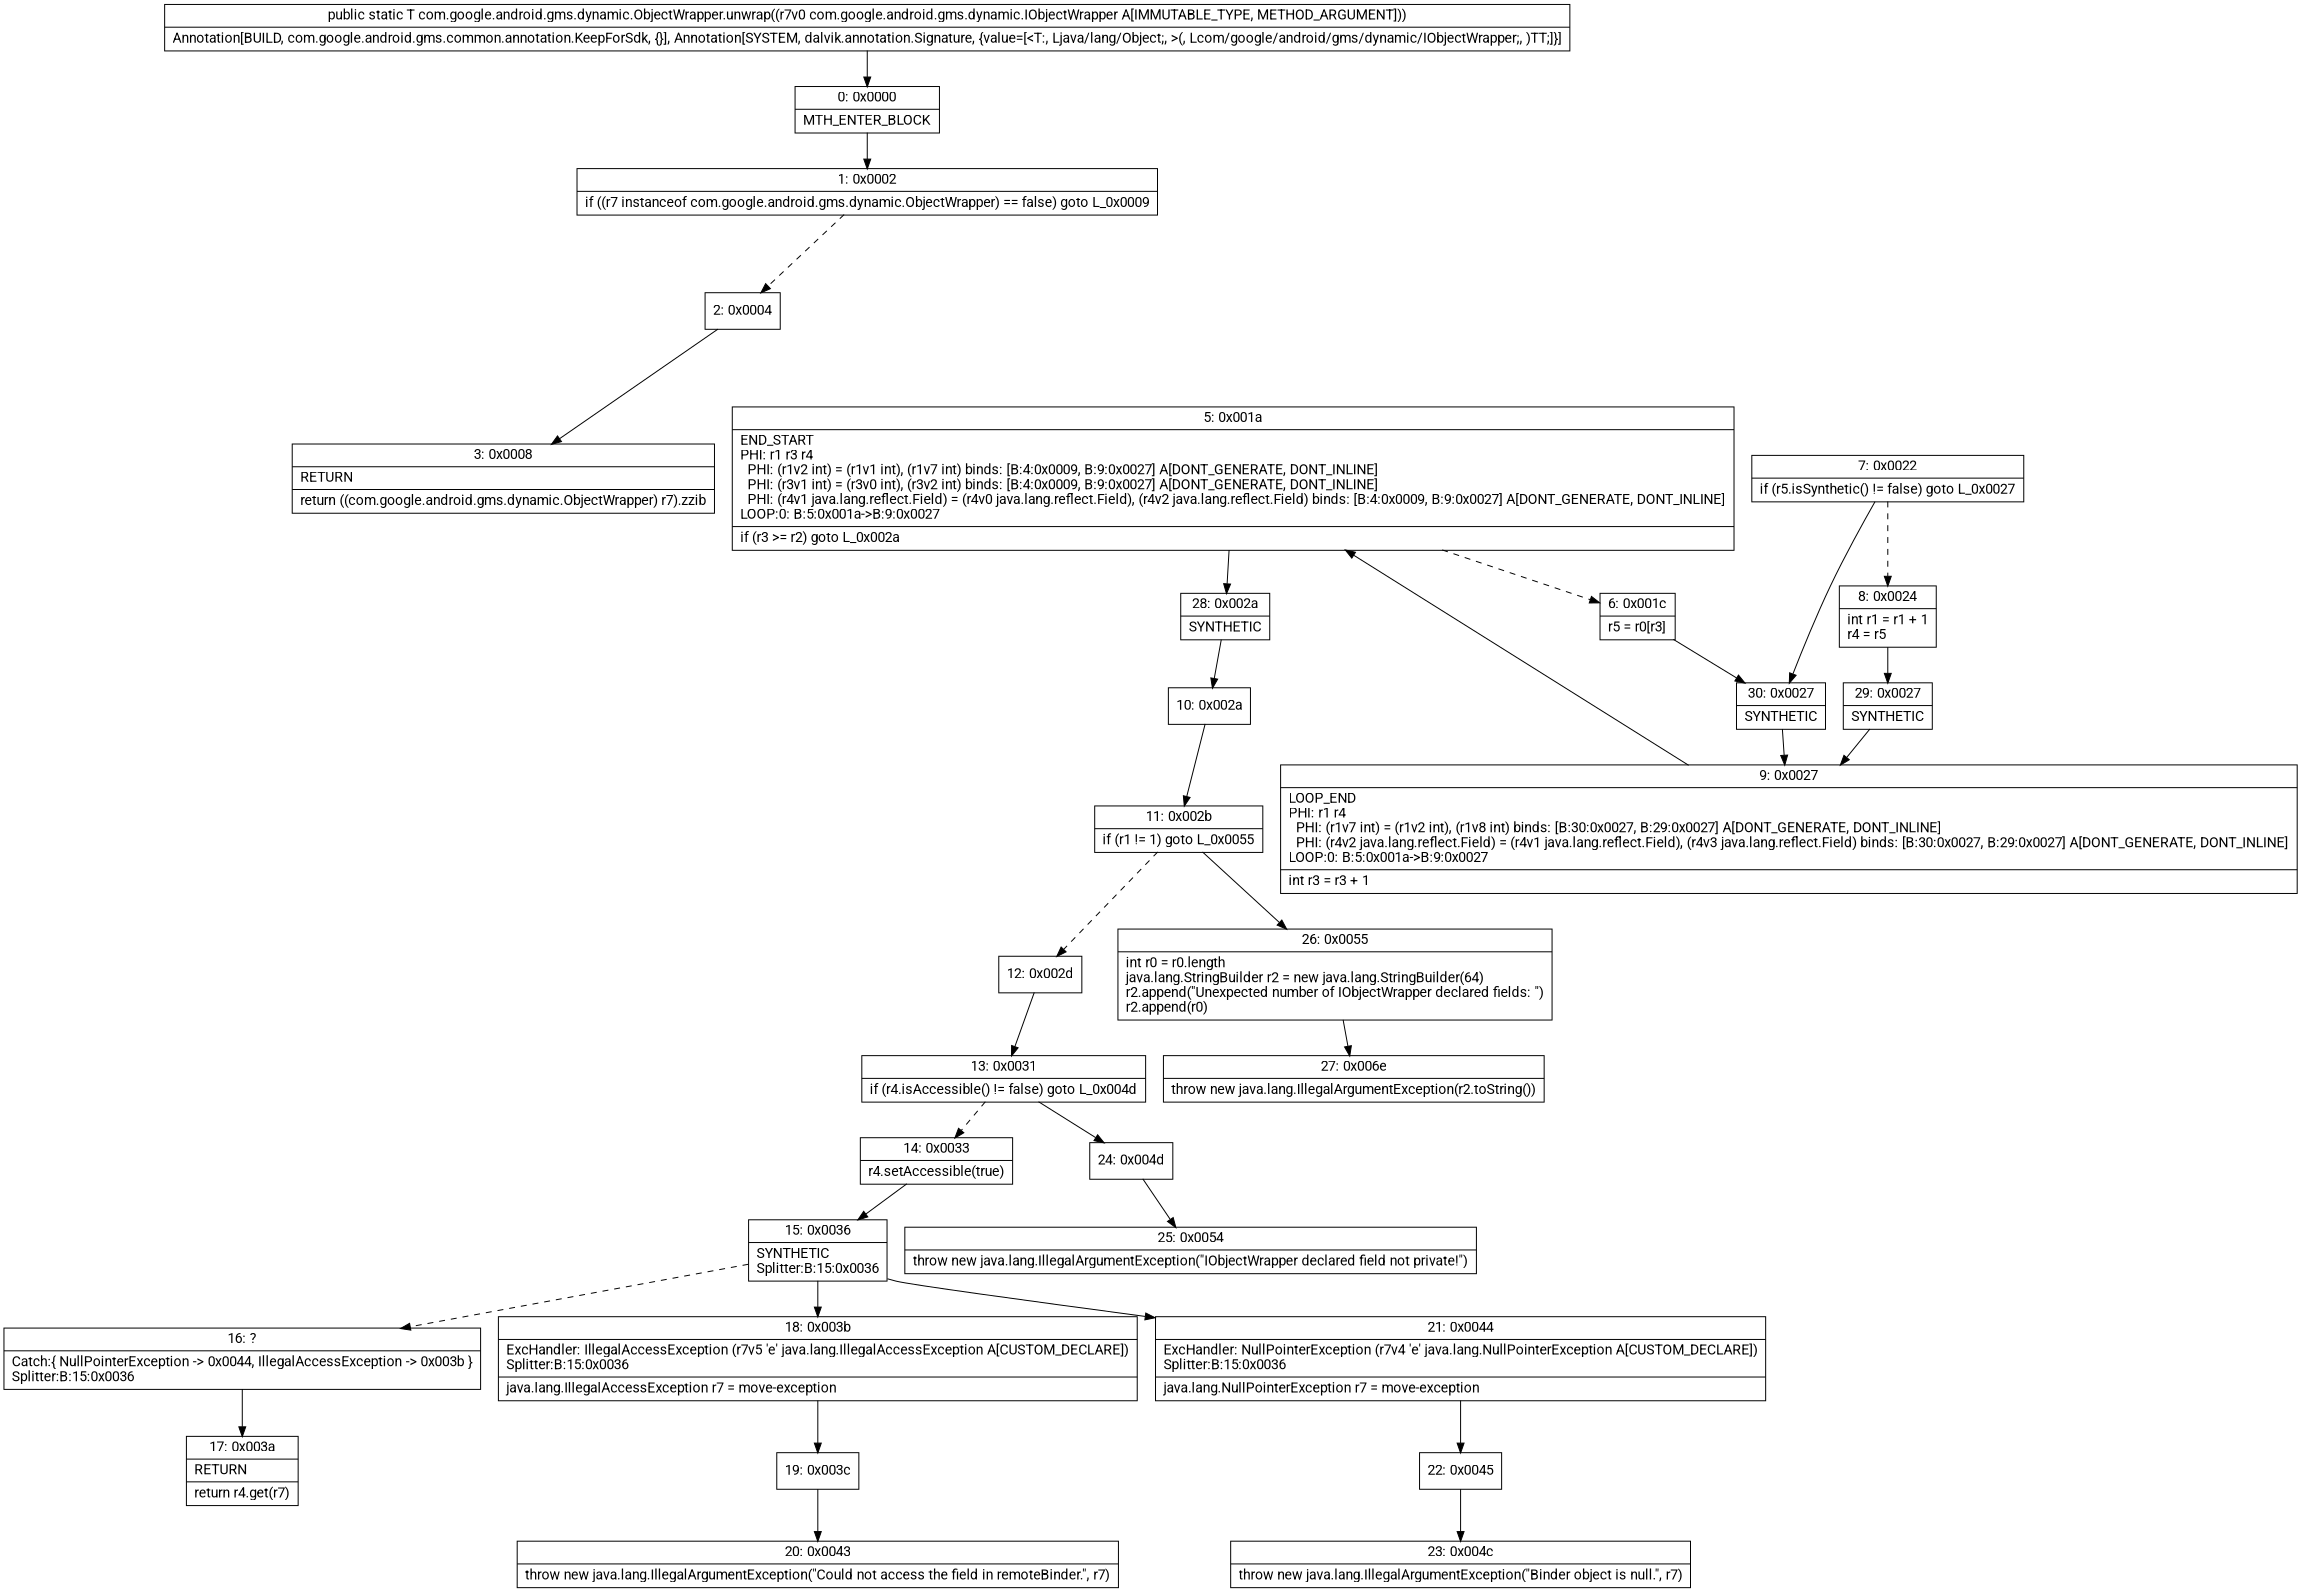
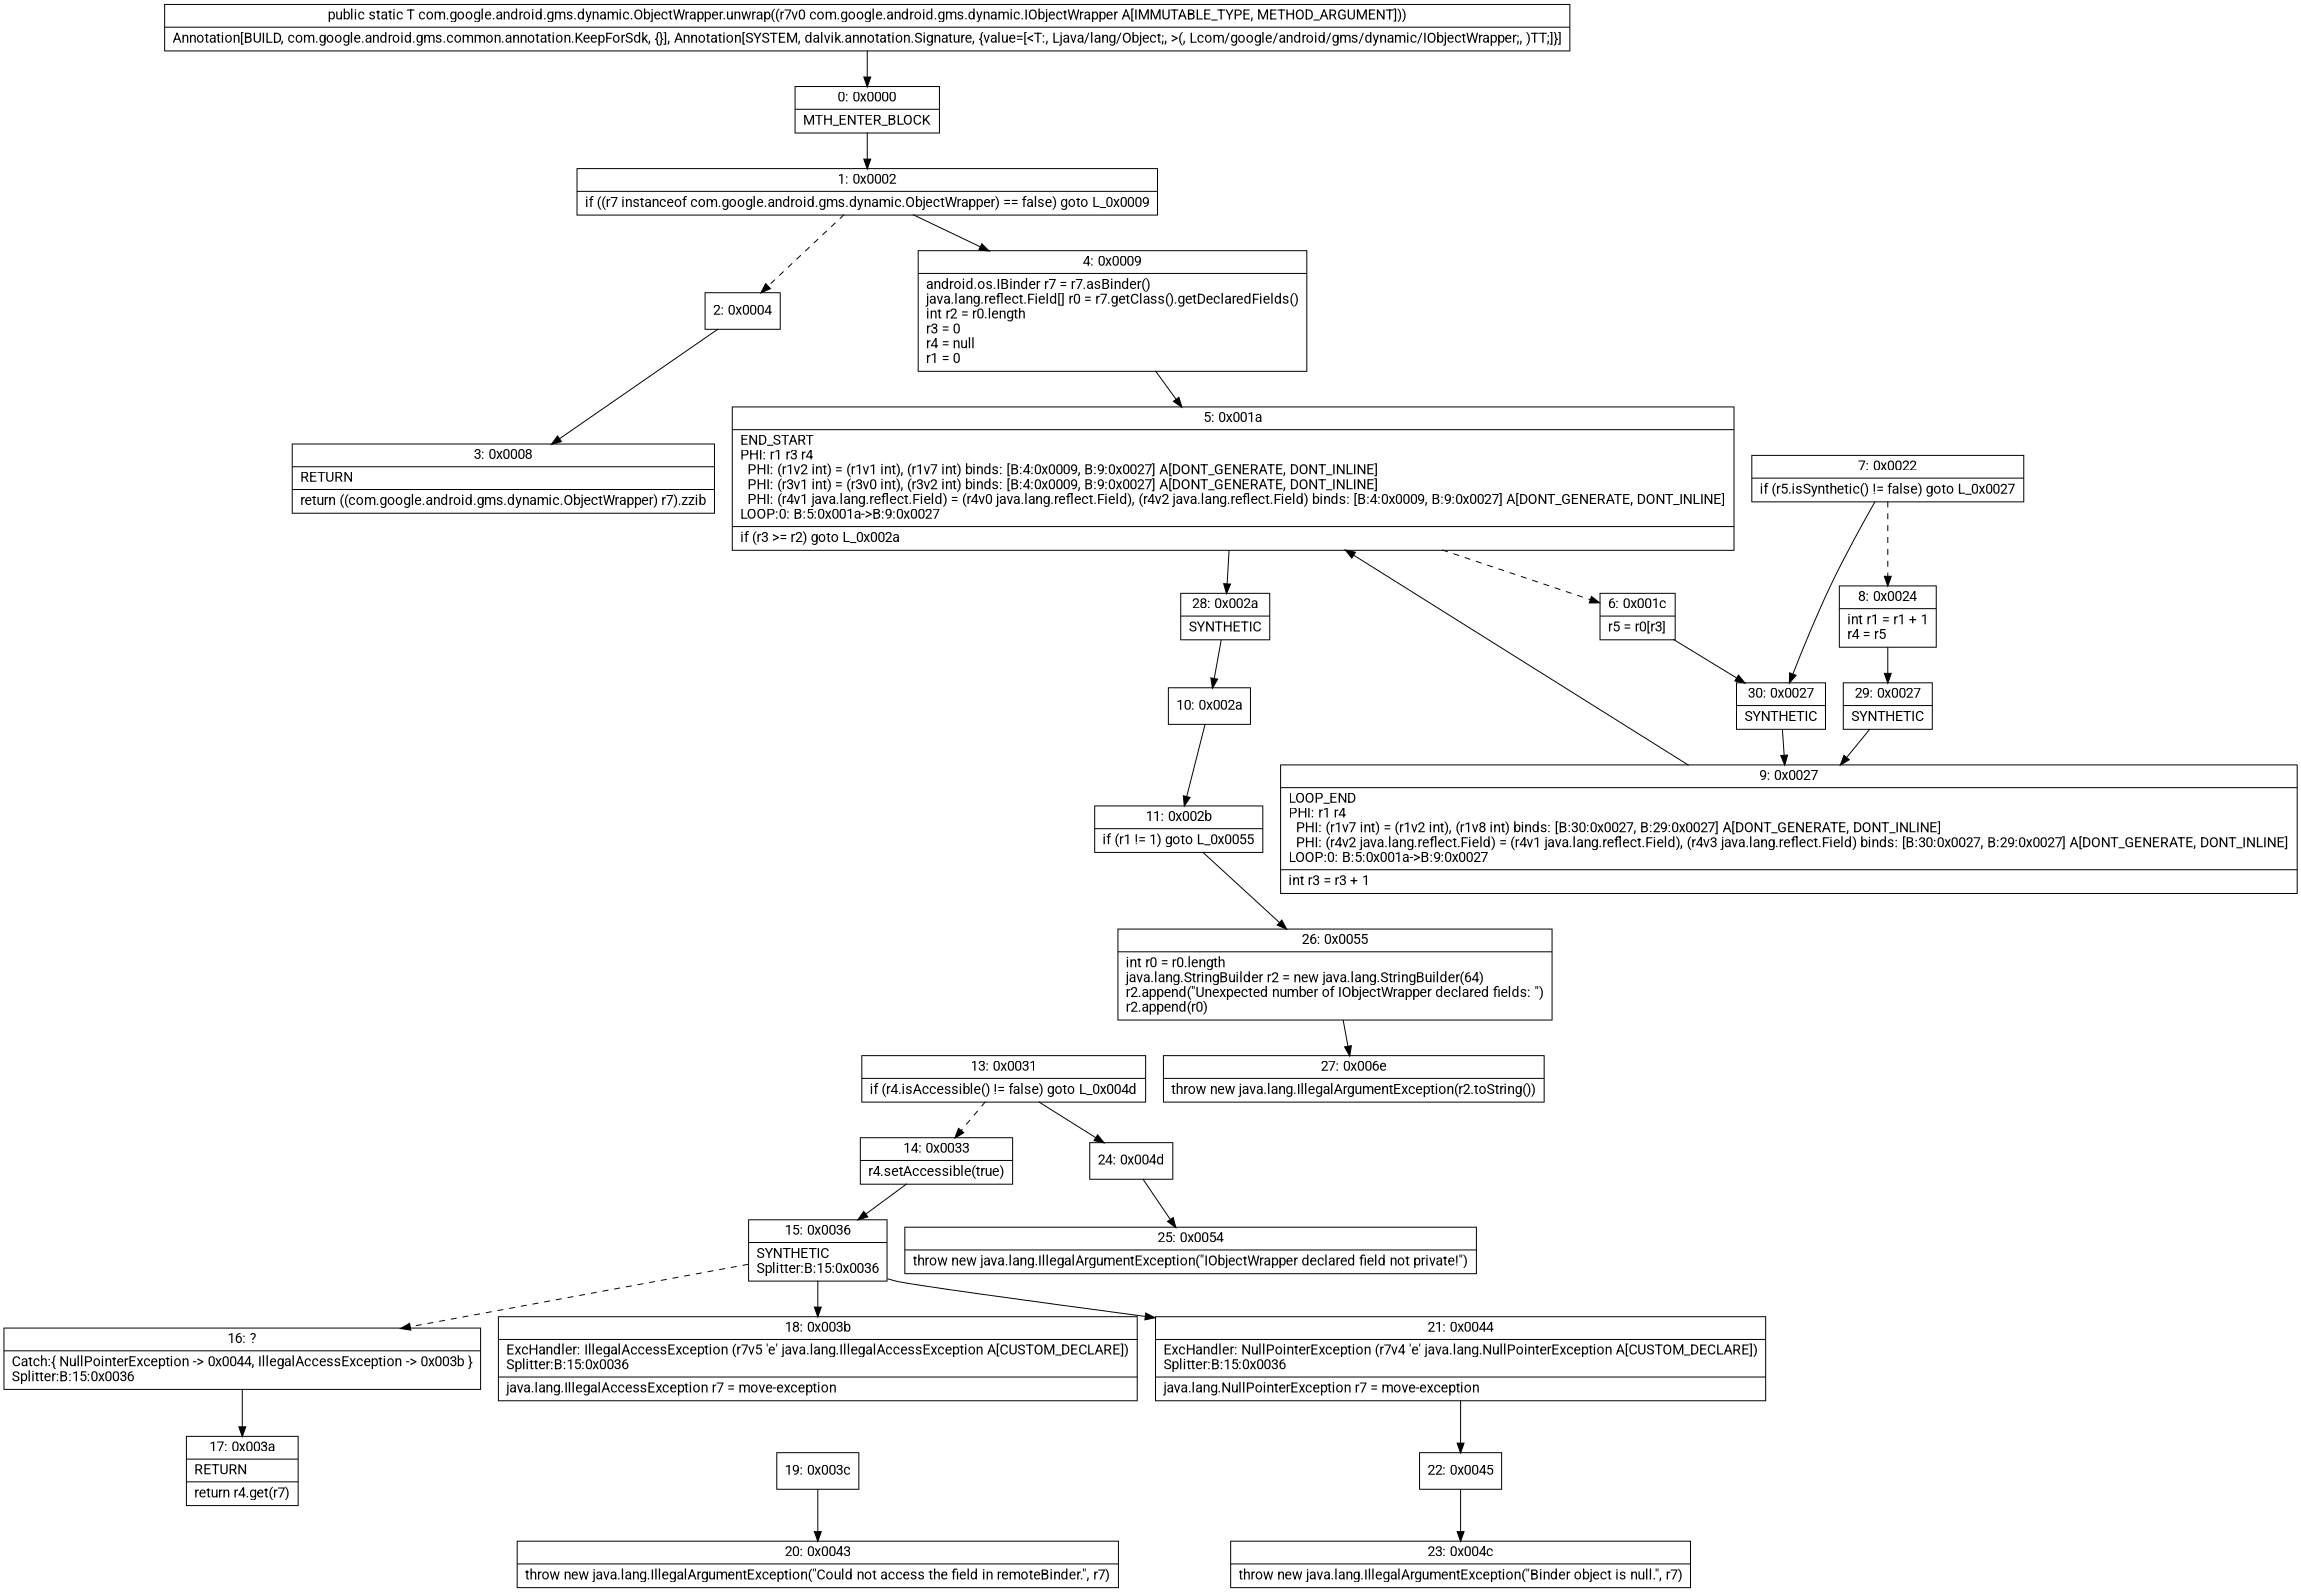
none -> (1112, 311)
(1040, 975) -> none
(818, 1422) -> none
